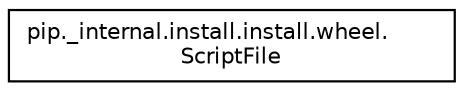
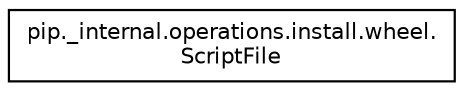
(232, 46) -> (232, 46)
